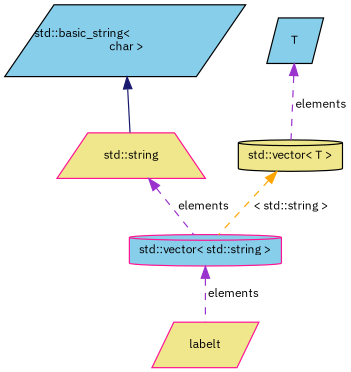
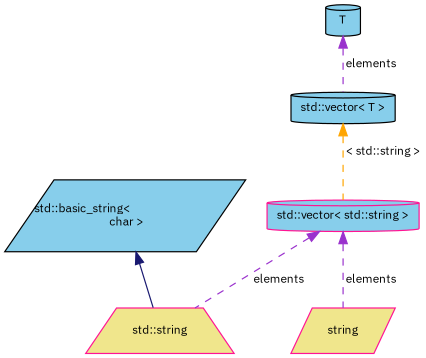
(295, 41) -> (343, 20)
(290, 156) -> (343, 108)
(175, 211) -> (252, 273)
(205, 345) -> (343, 331)
